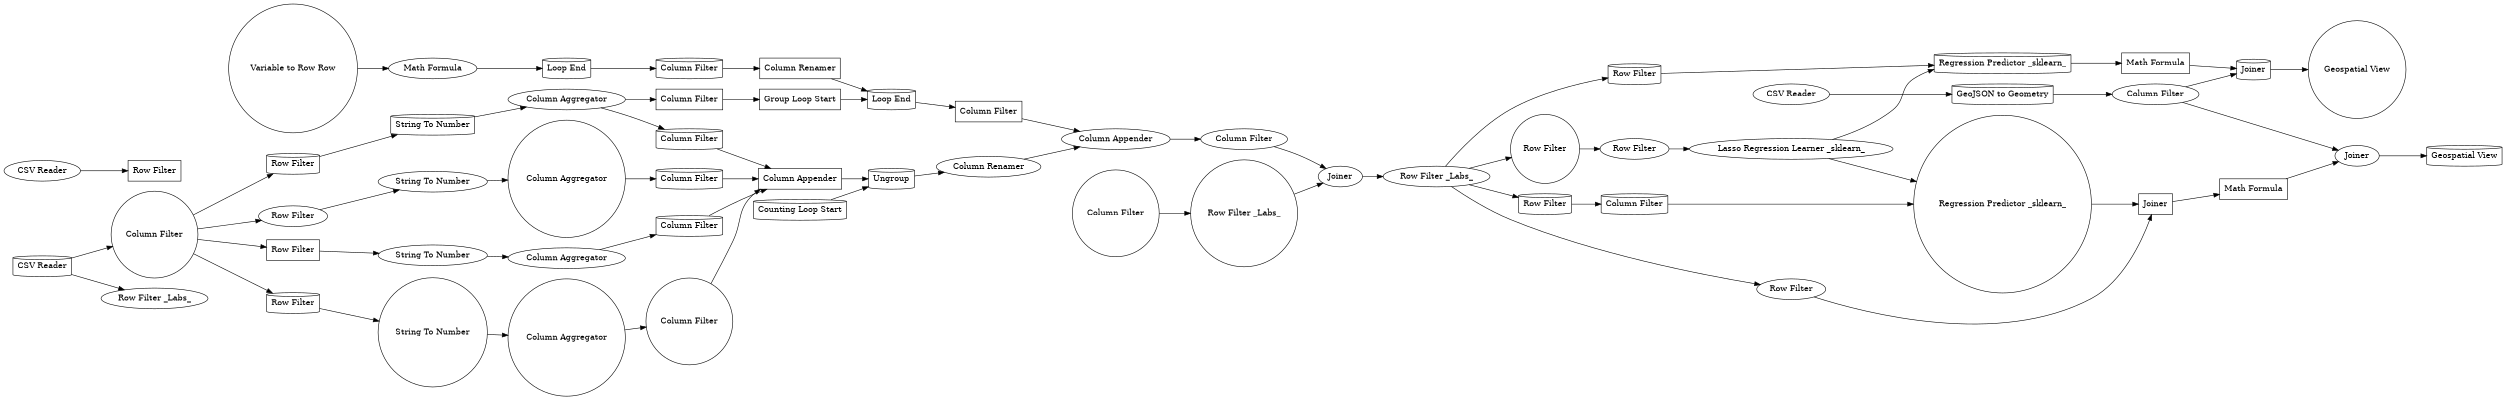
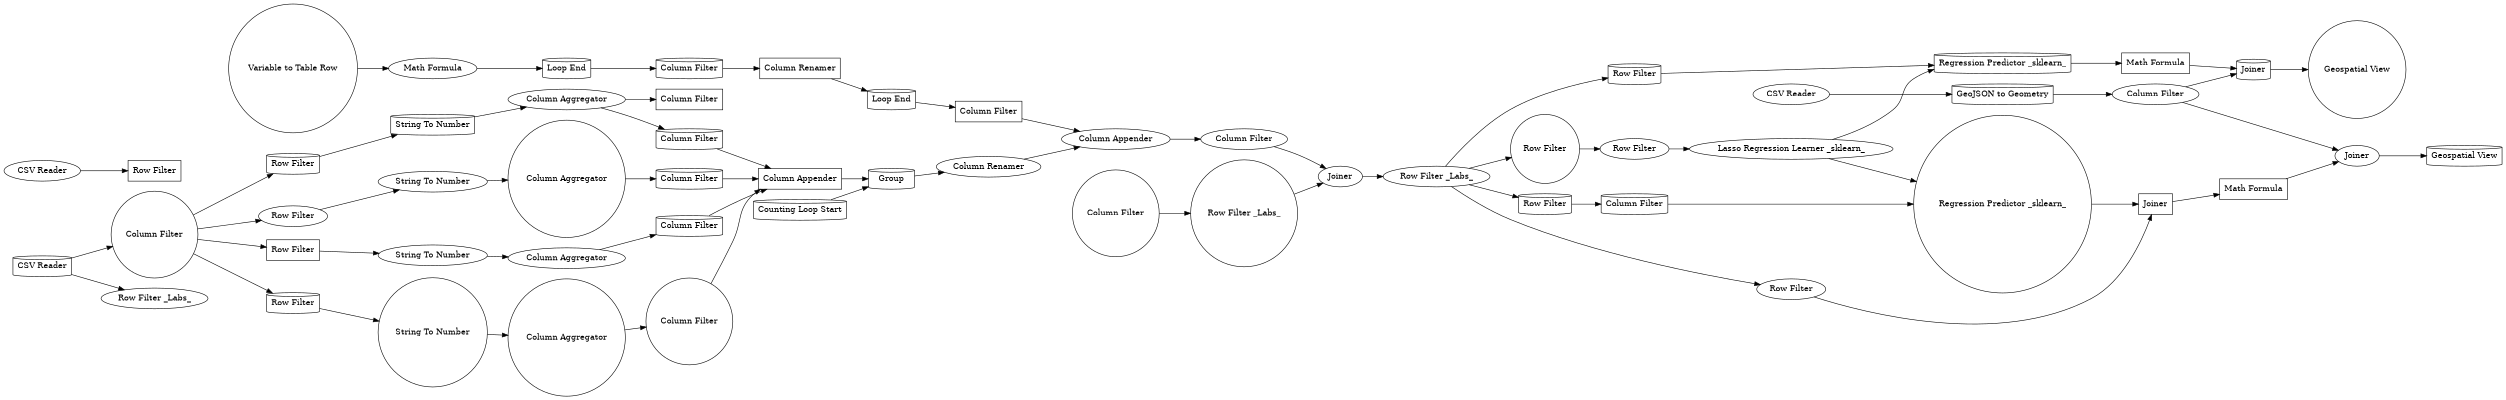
(293, 68) -> (293, 68)
(800, 99) -> none
(891, 179) -> (891, 179)
